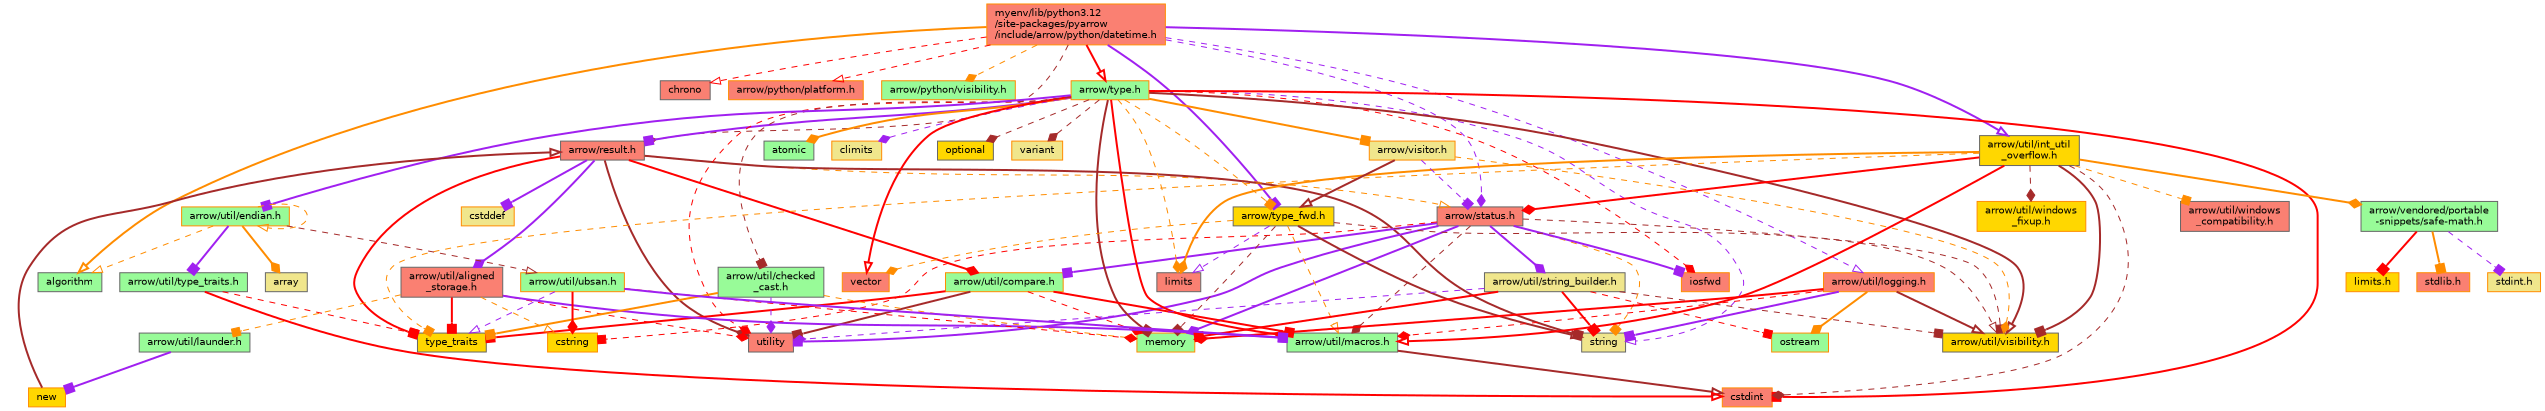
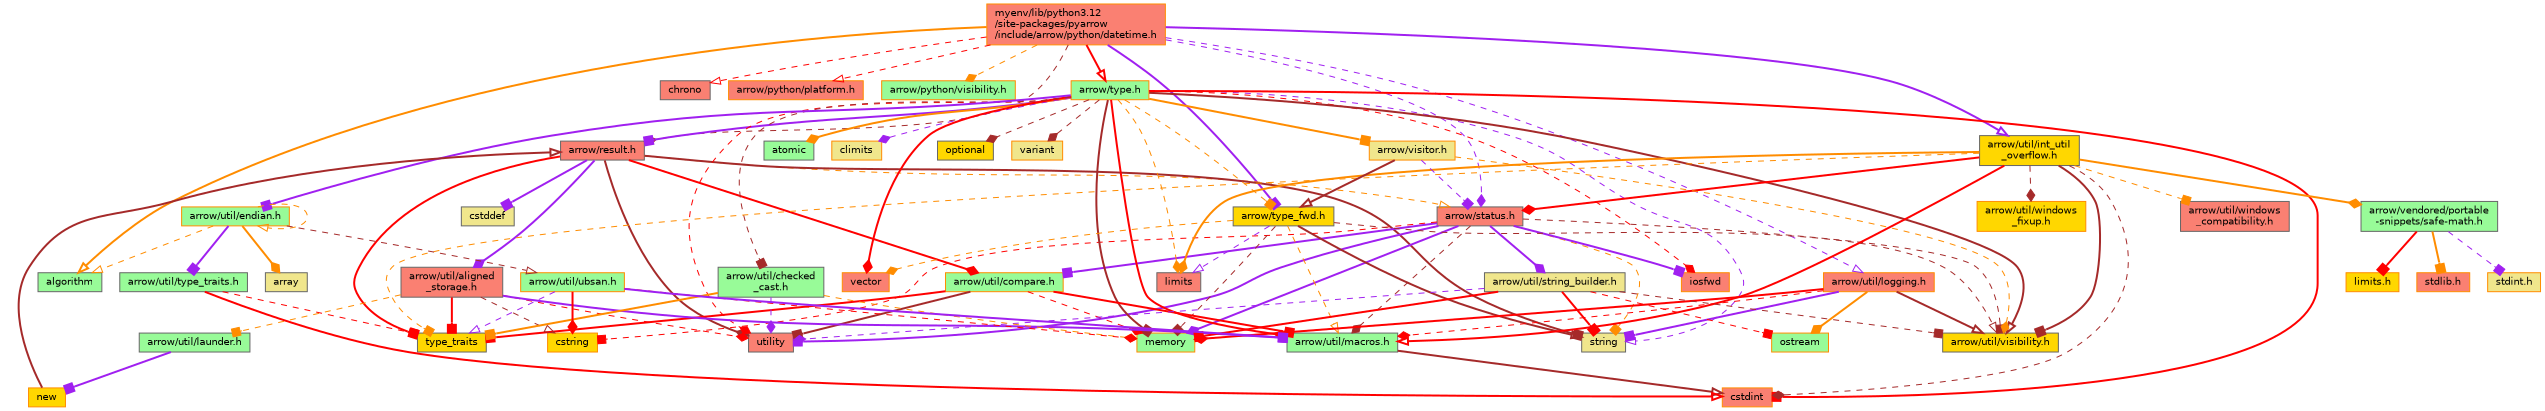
(931, 134) -> (931, 134)
(488, 216) -> (488, 216)
(520, 316) -> (520, 316)
